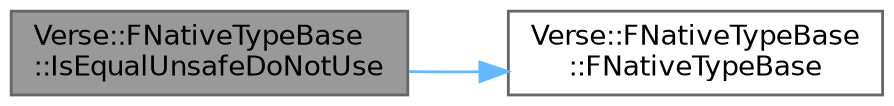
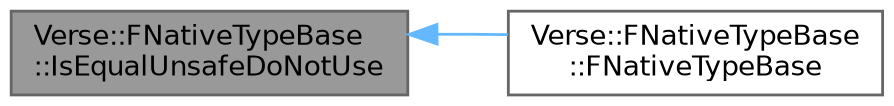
(444, 72) -> (473, 34)
